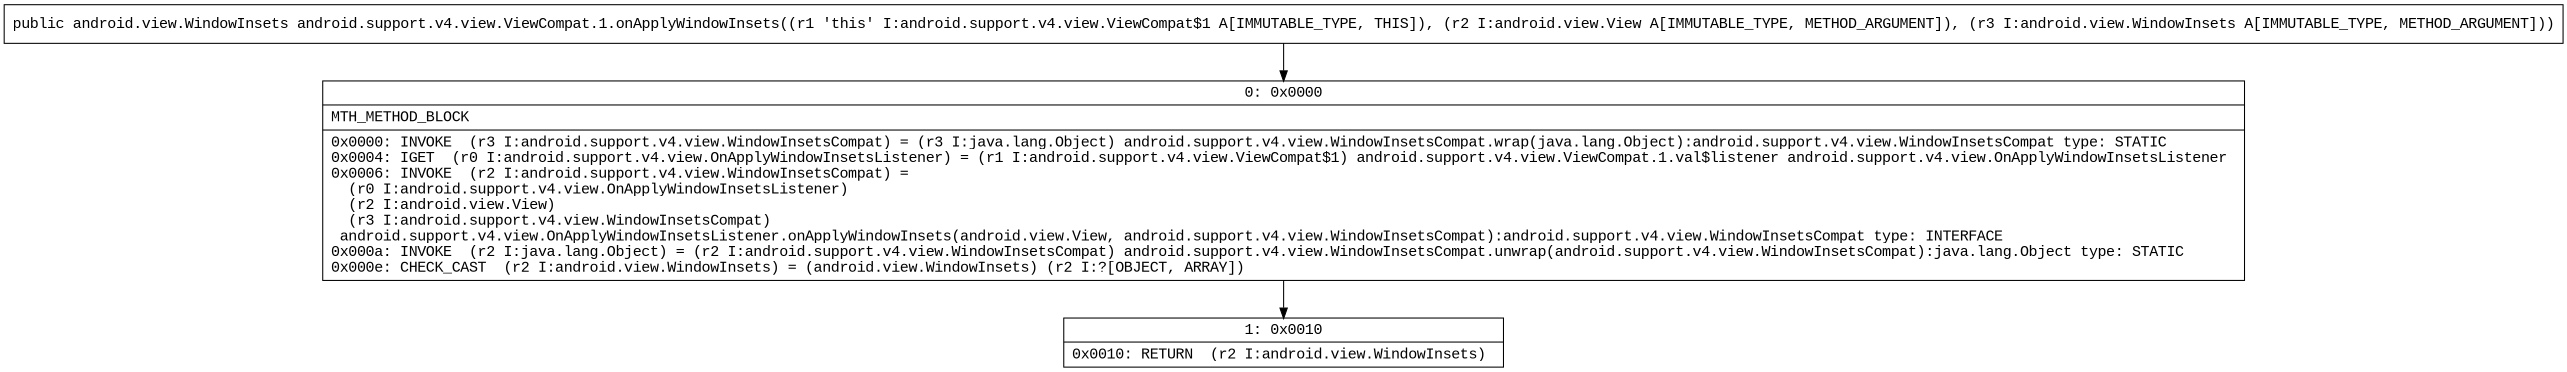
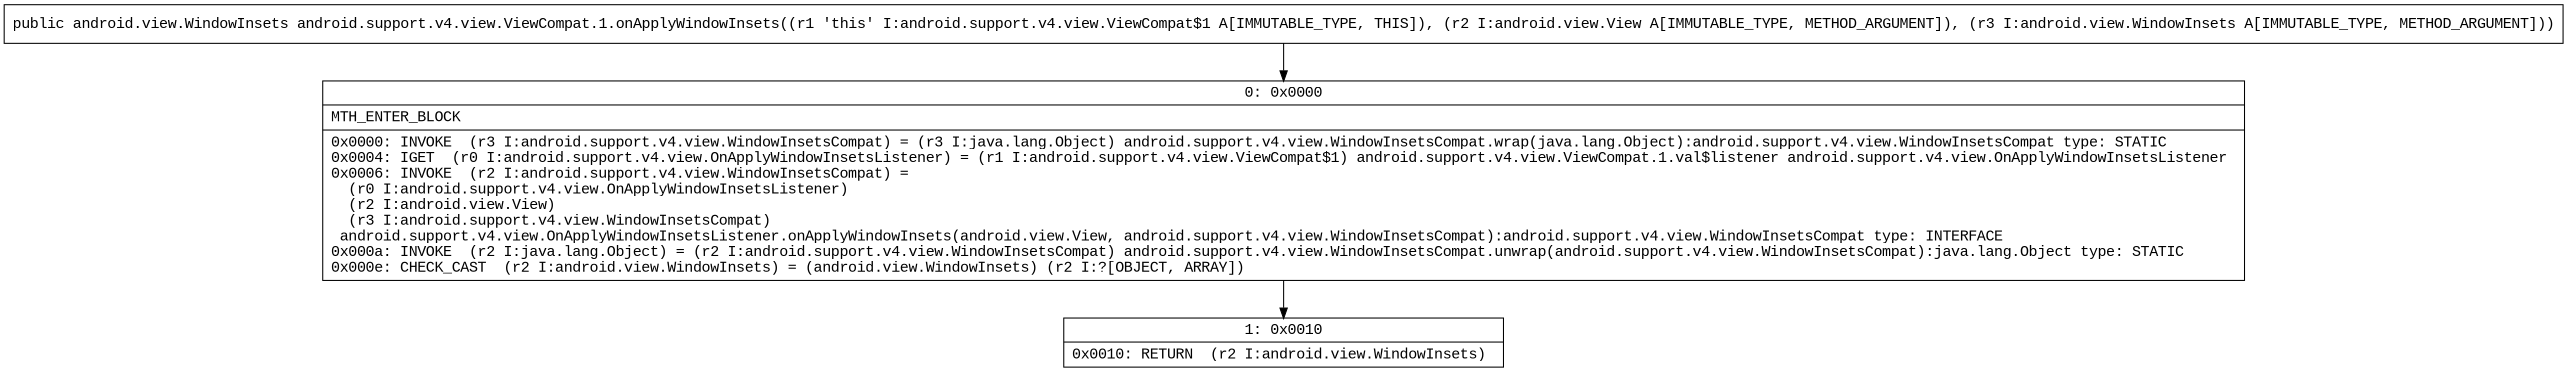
(401, 117) -> (396, 117)
